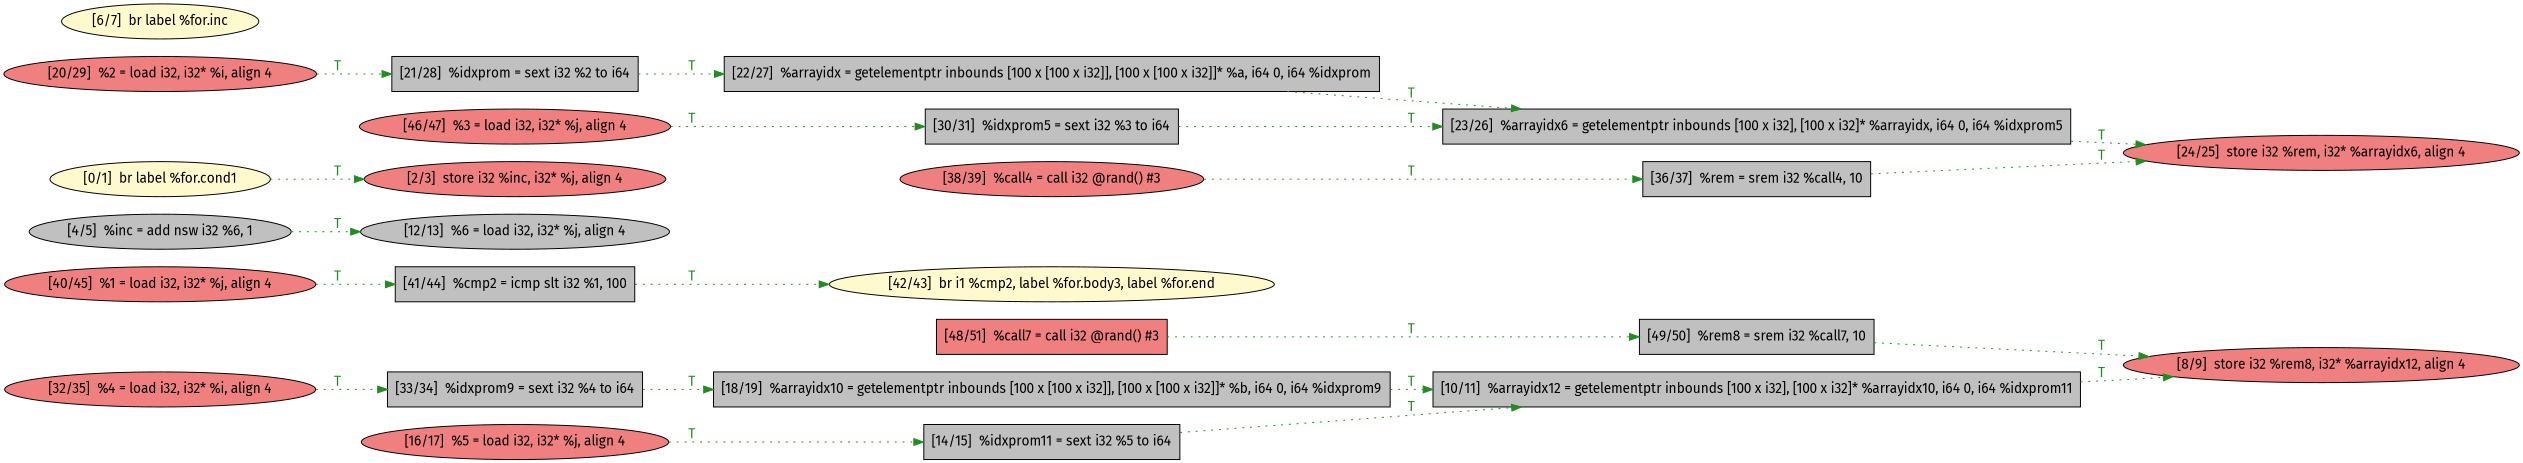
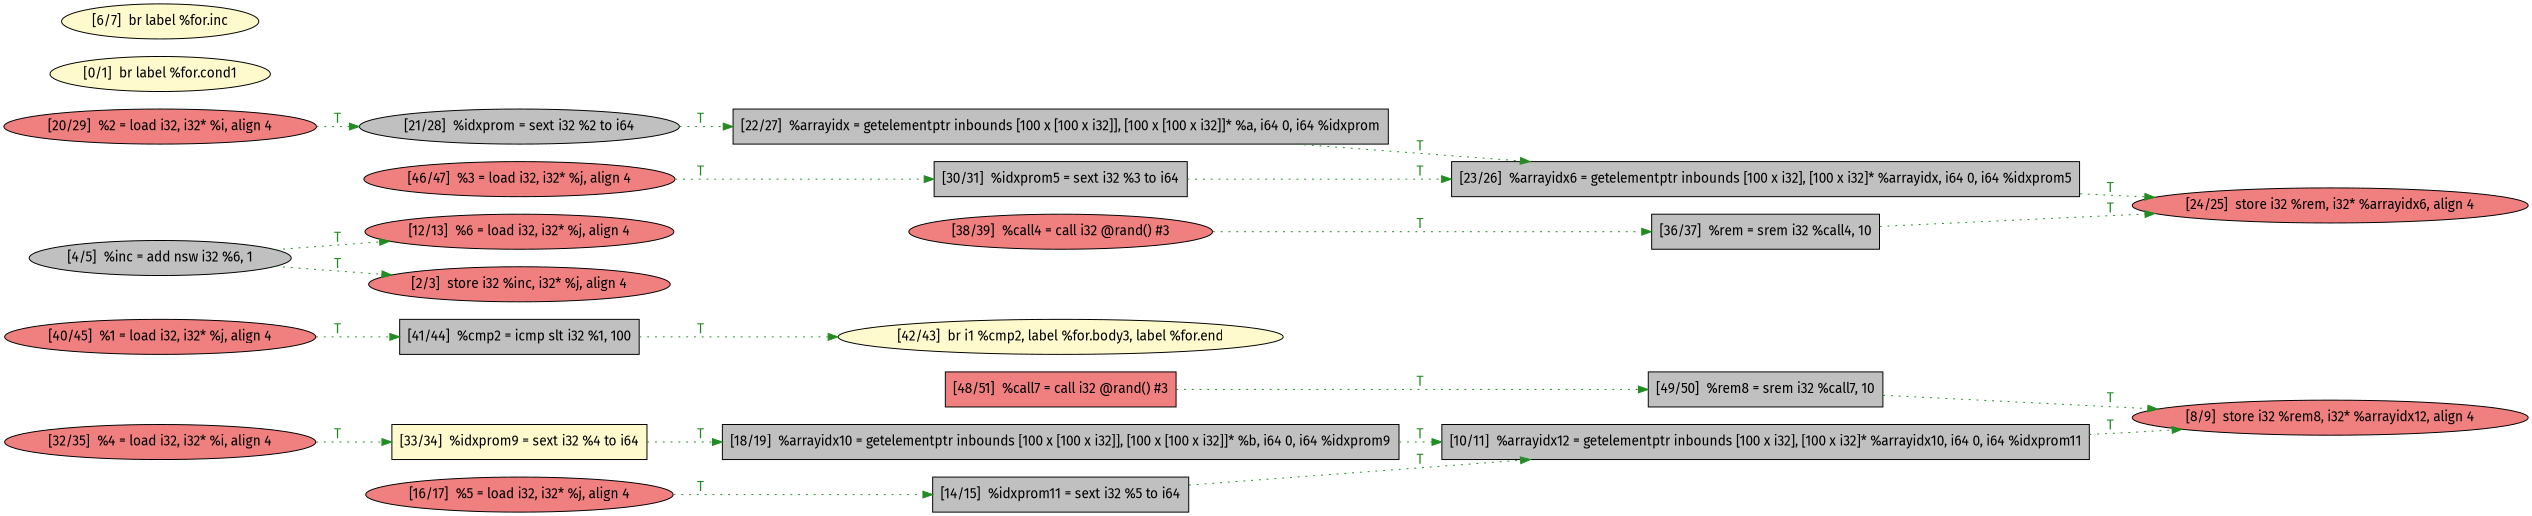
(515, 74) -> (519, 127)
(312, 179) -> (328, 270)
(515, 232) -> (519, 232)
(515, 389) -> (519, 442)
